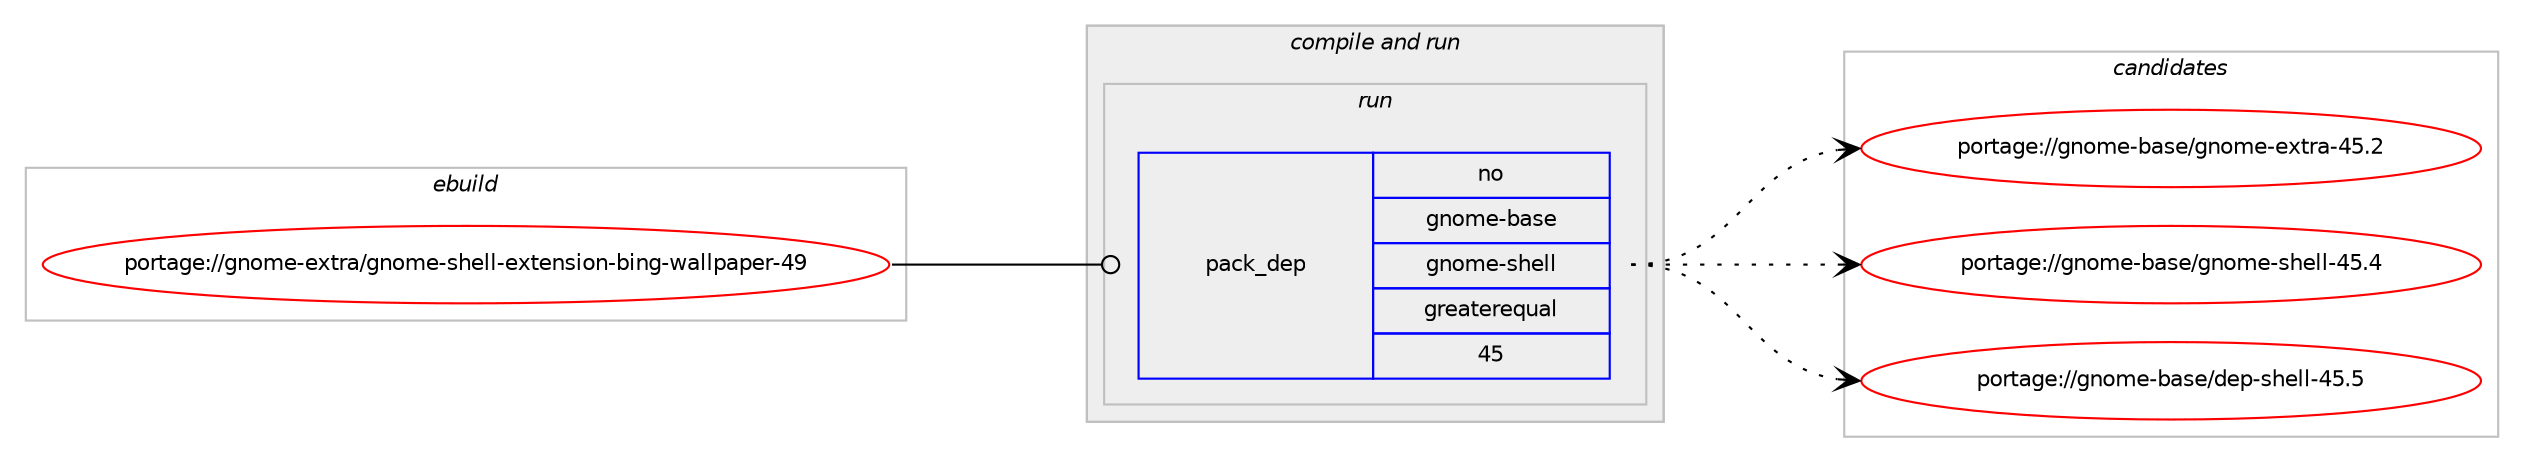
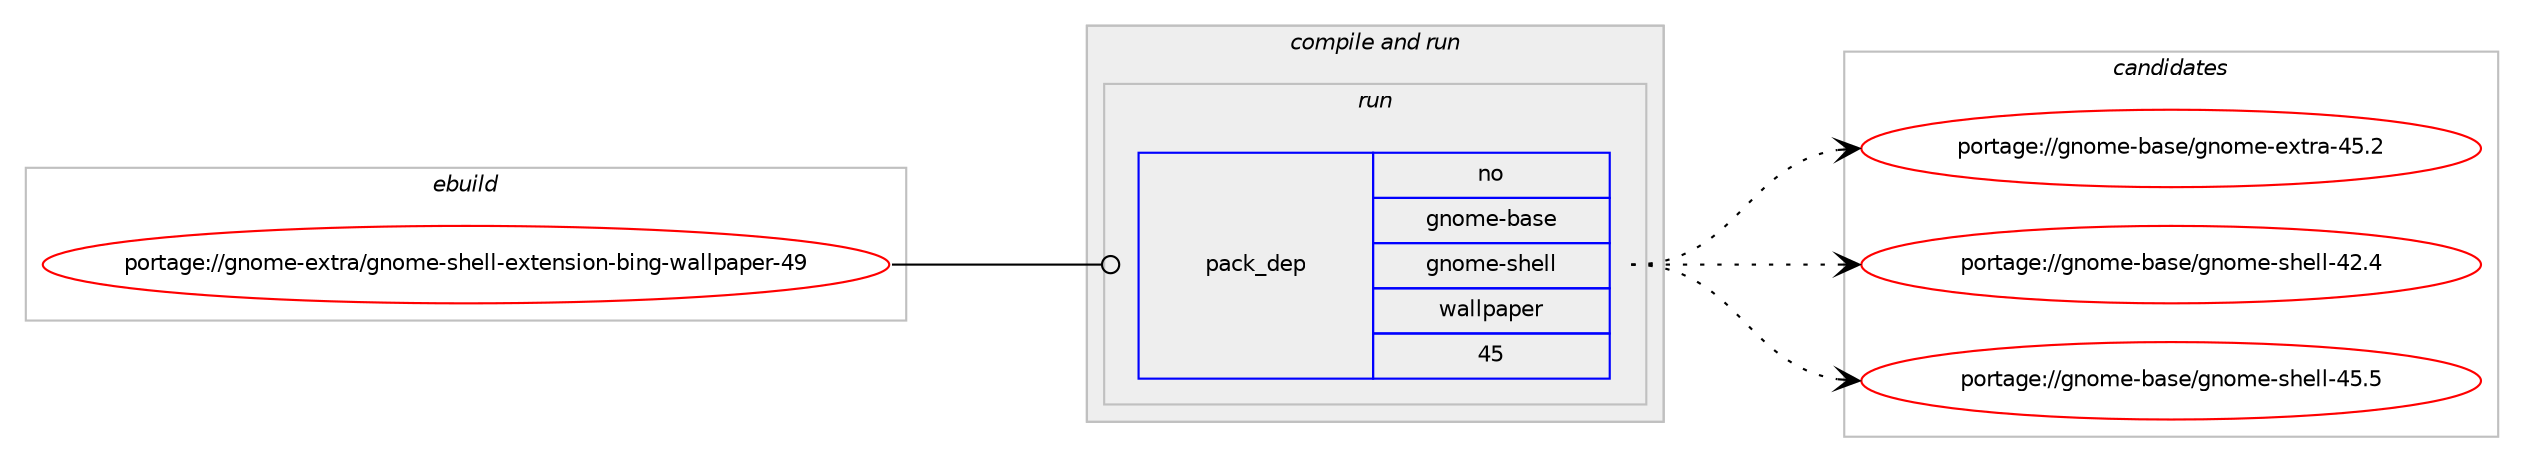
(2171, 265) -> (2171, 265)
(1491, 310) -> (1491, 310)
(2171, 381) -> (2171, 381)
